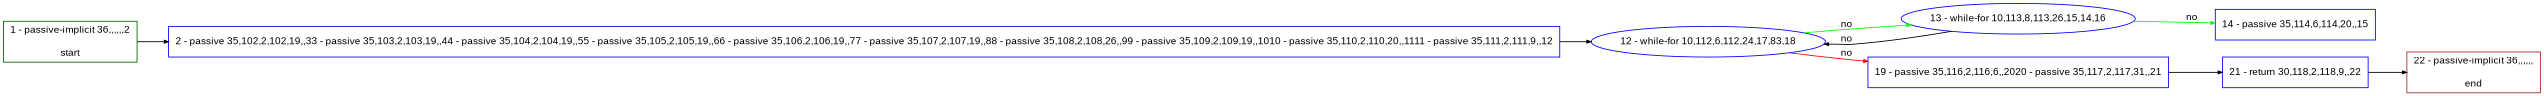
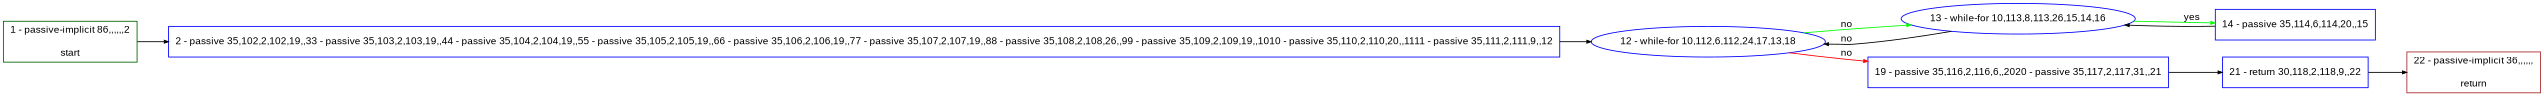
(2192, 17) -> (2192, 17)
none -> (2172, 26)
(70, 42) -> (70, 42)
(1708, 42) -> (1708, 42)
(2474, 72) -> (2474, 72)
